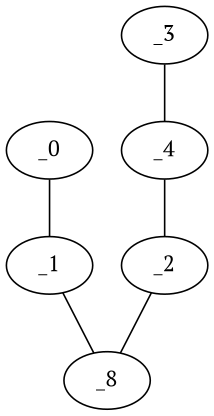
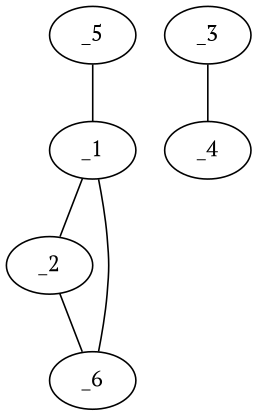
(50, 150) -> (93, 35)
(165, 208) -> (71, 208)
(107, 380) -> (93, 380)
